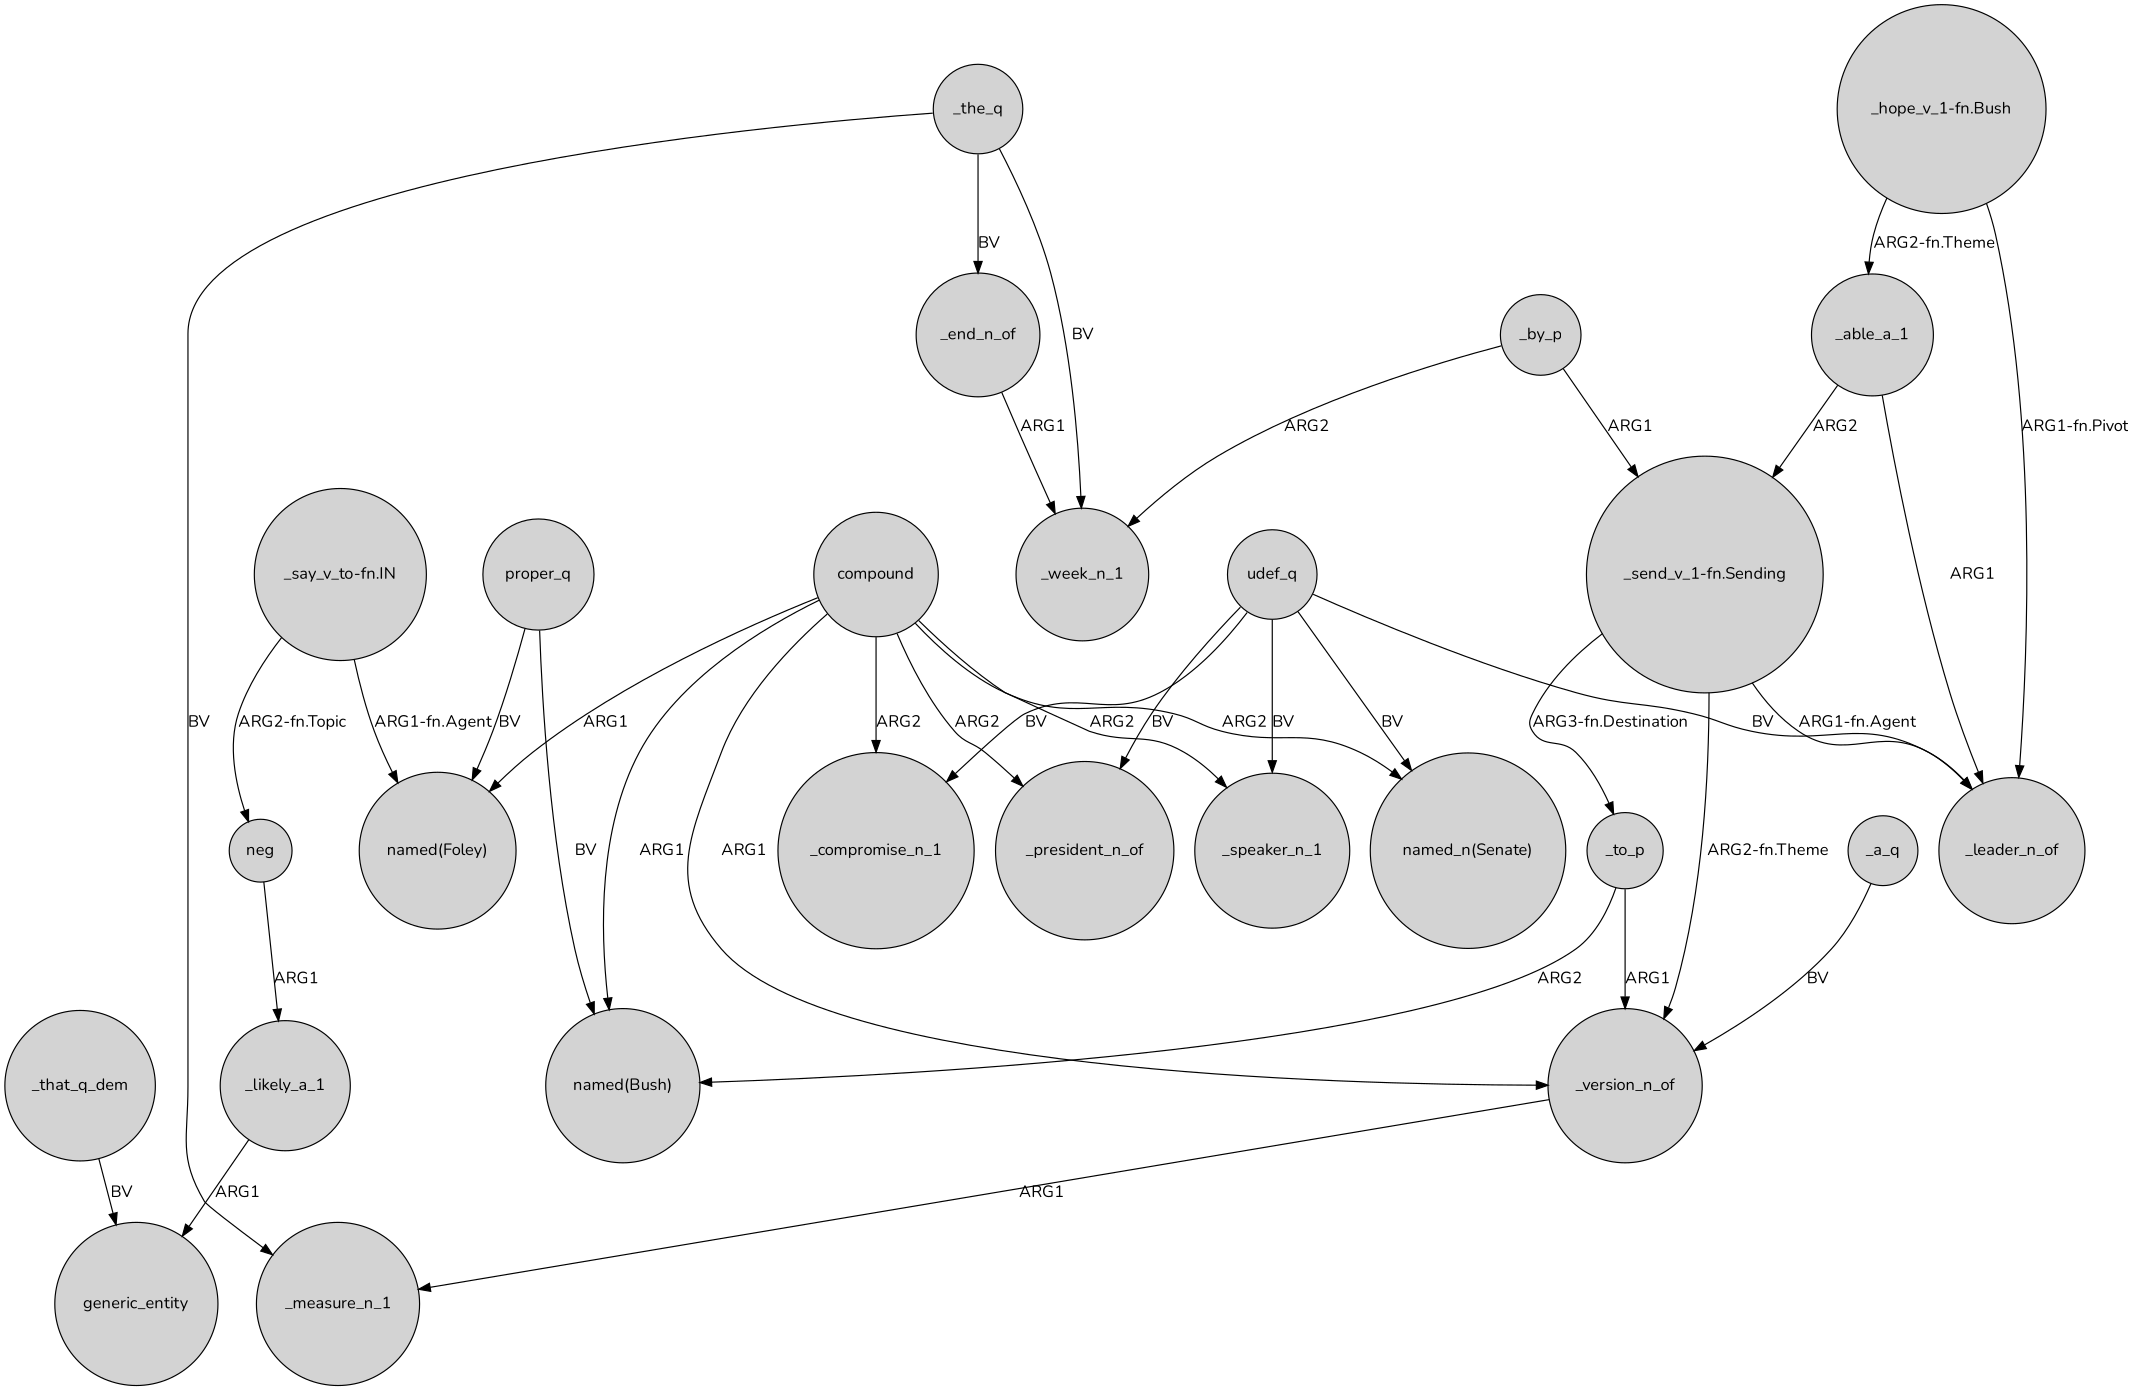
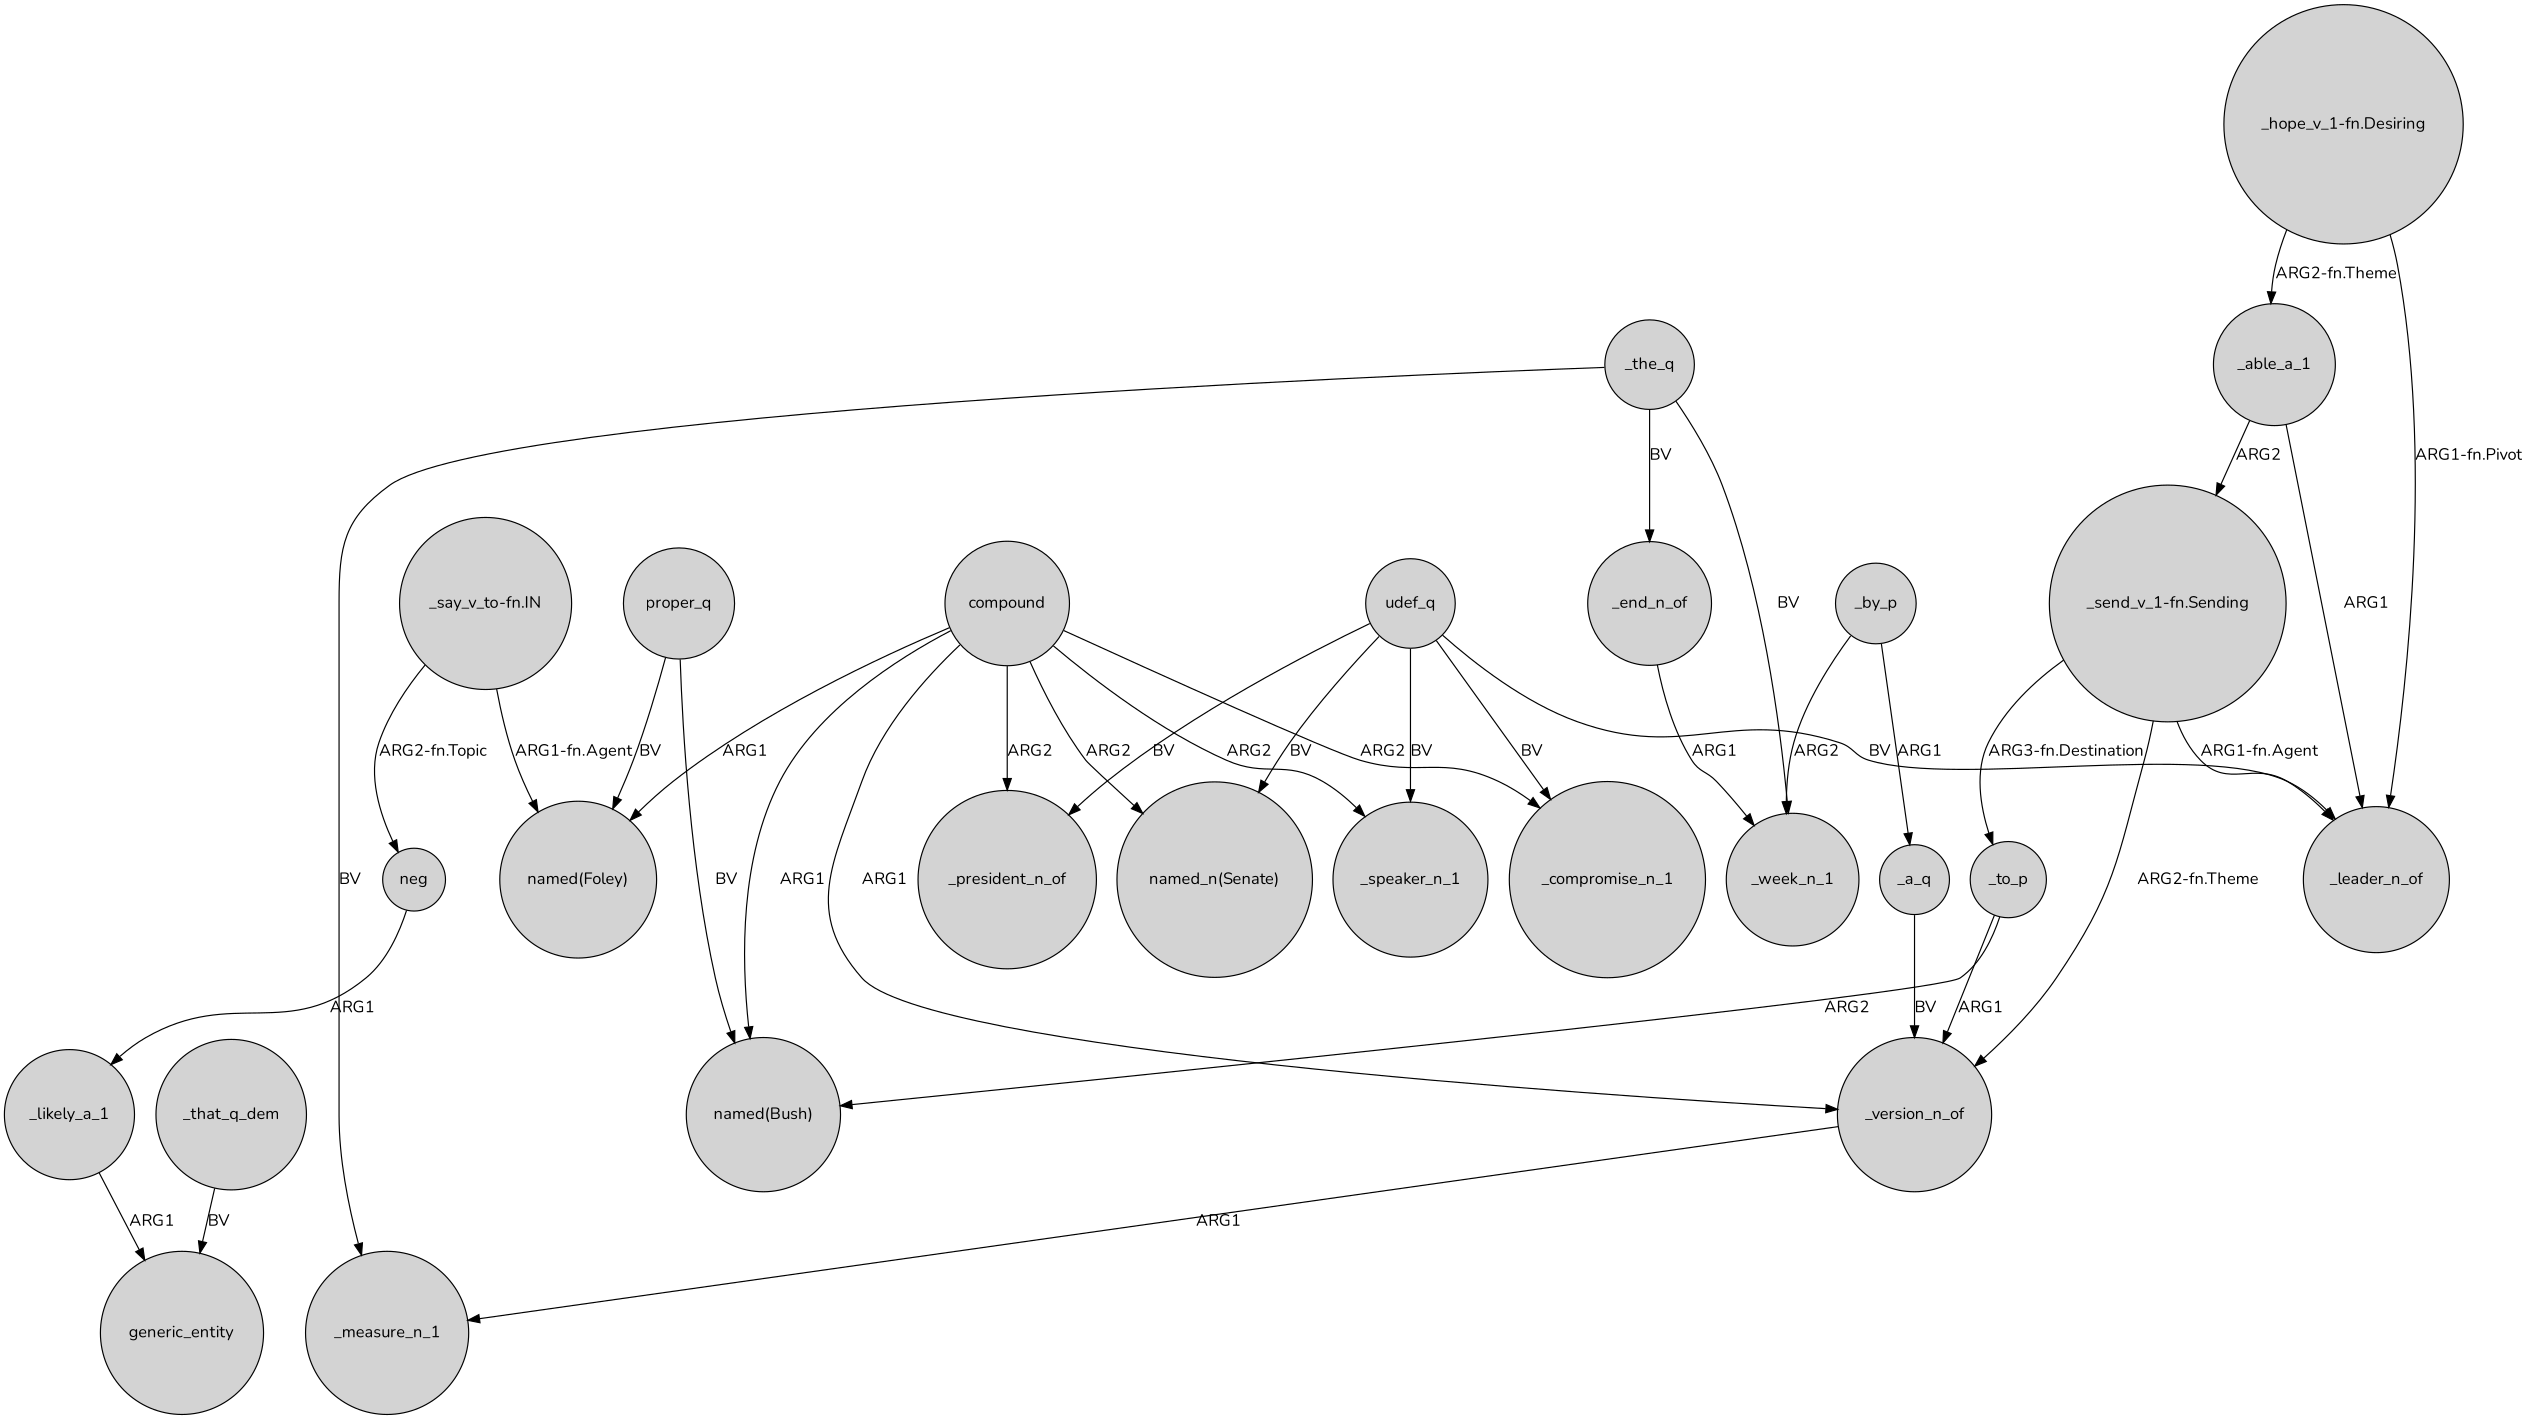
(1942, 109) -> (2344, 124)
(1597, 418) -> (1895, 739)
